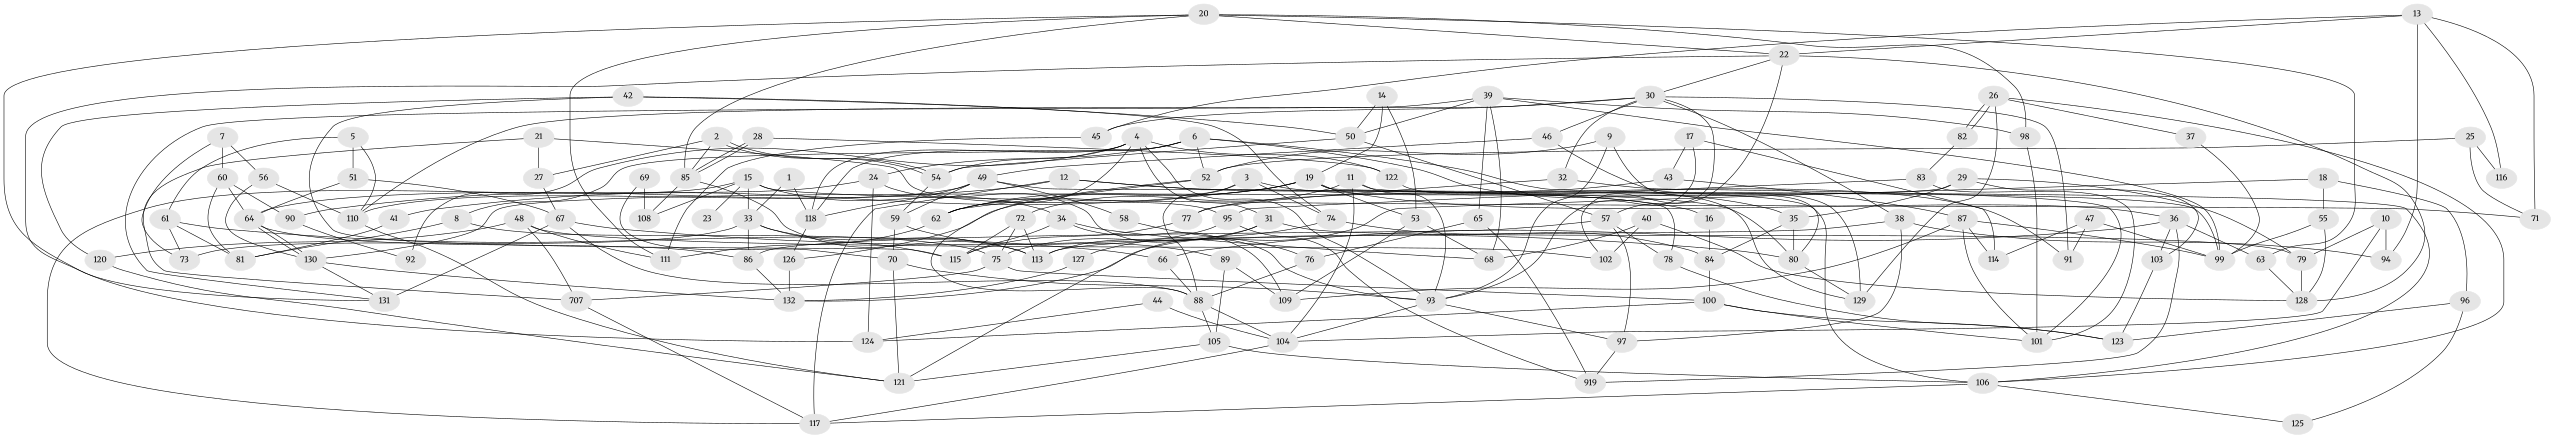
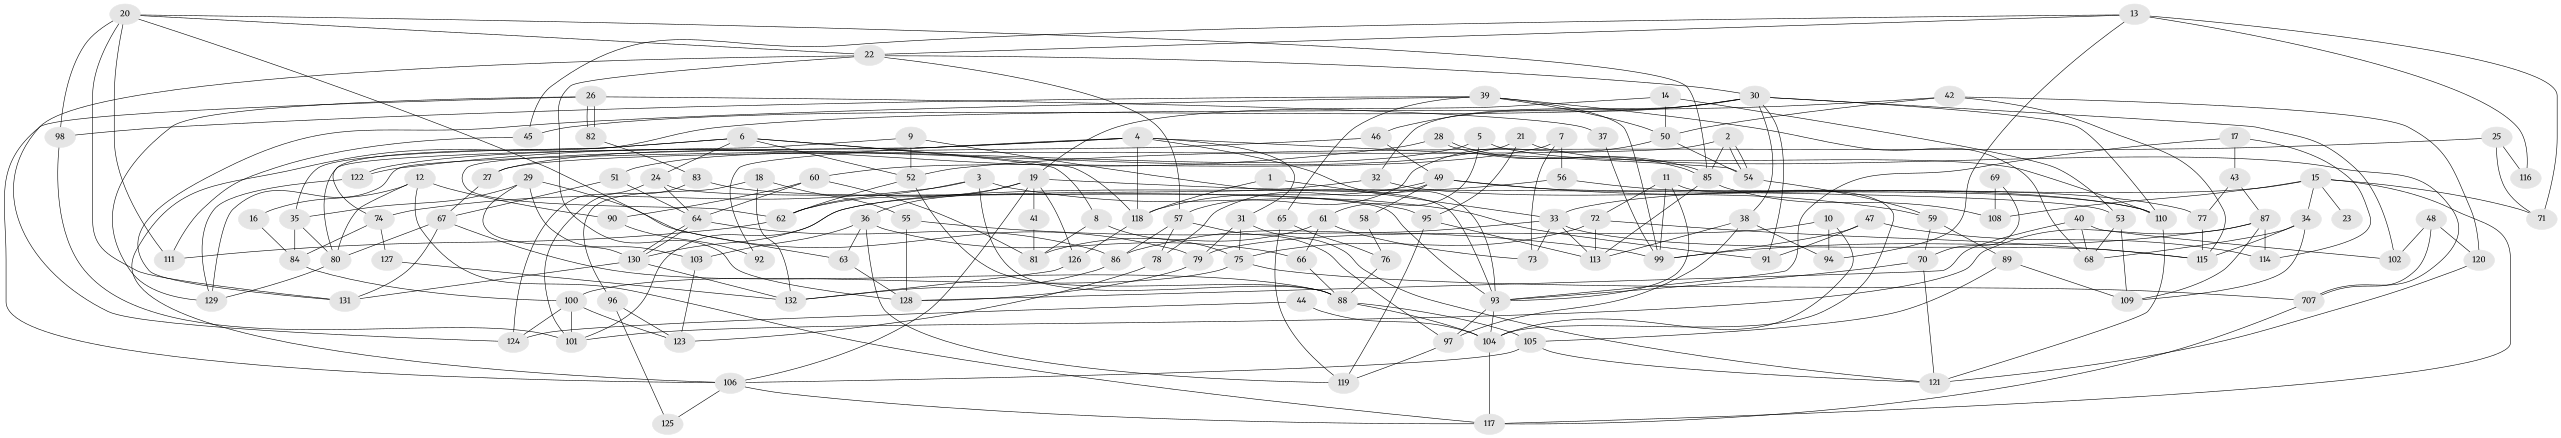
(566, 238) -> none
(1590, 383) -> (1344, 383)
